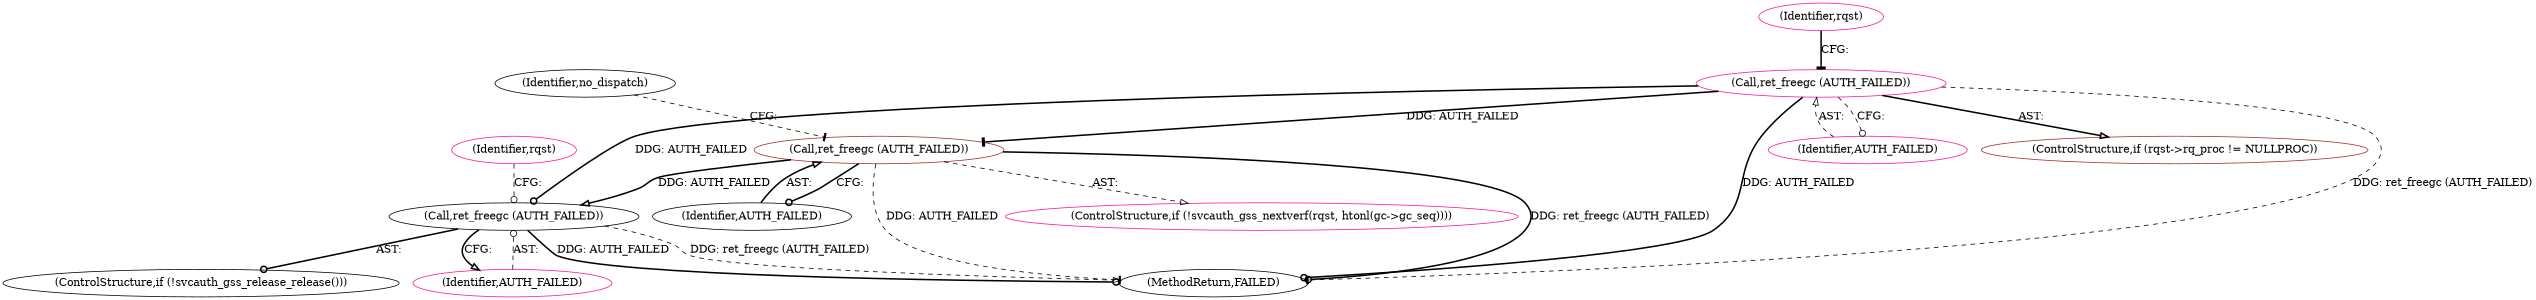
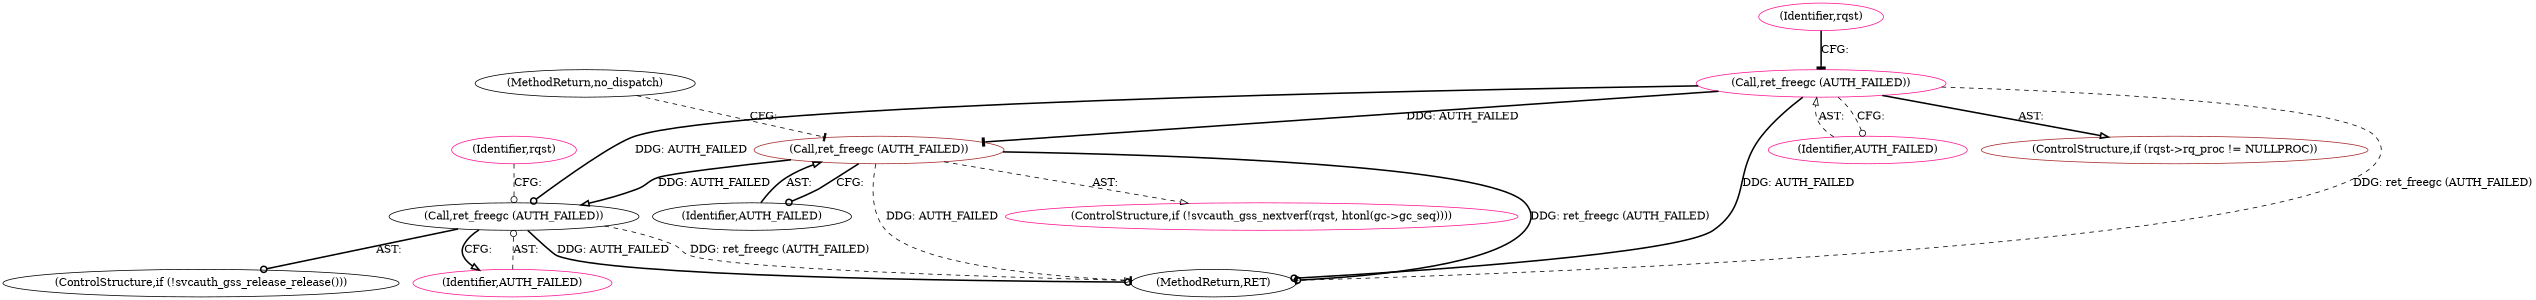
(585, 83) -> (585, 83)
(1214, 283) -> (1214, 283)
